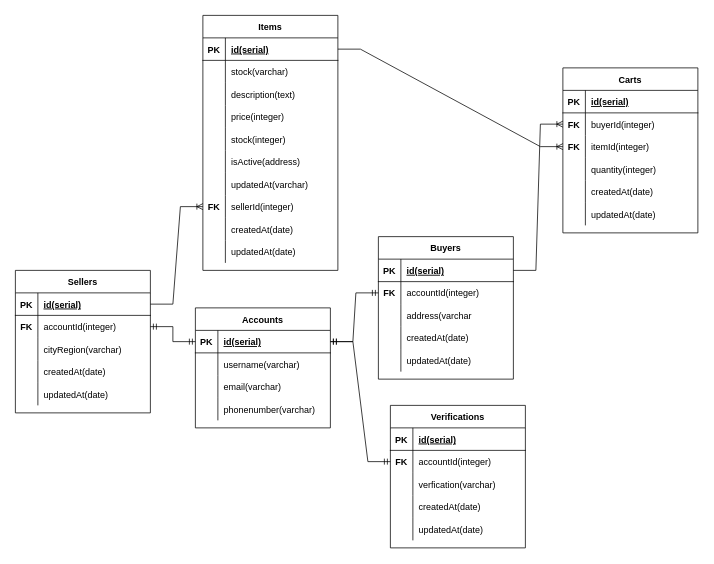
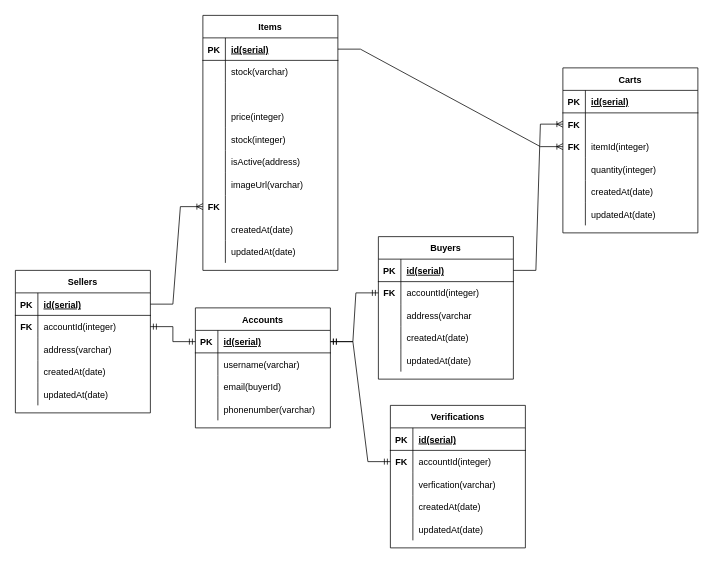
(282, 94) -> none
(642, 124) -> none
(276, 185) -> (272, 185)
(282, 207) -> none
(89, 350) -> (84, 350)
(256, 387) -> (256, 387)
